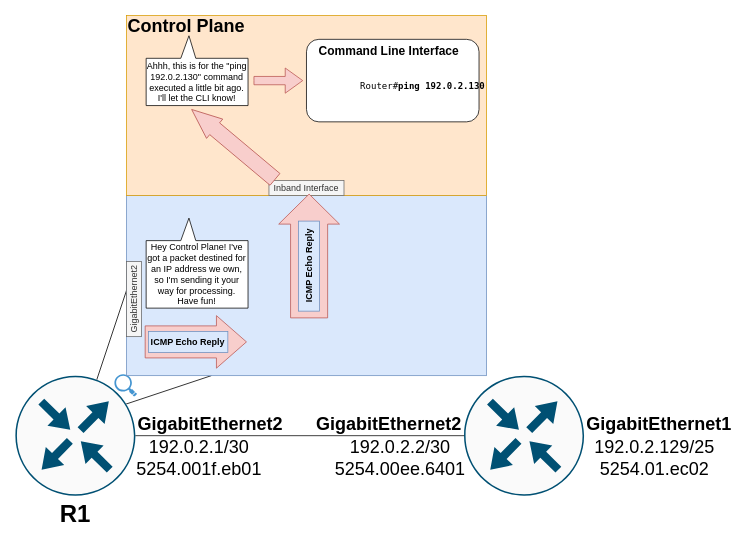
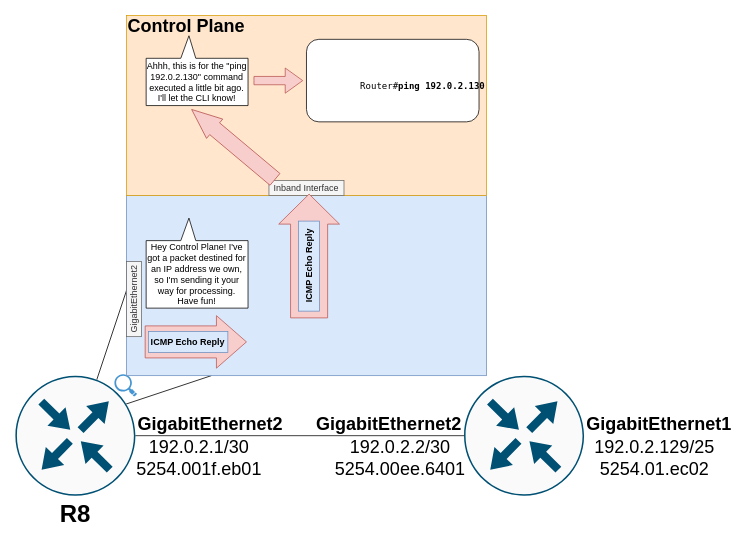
(389, 50) -> none
(75, 514) -> (75, 514)
